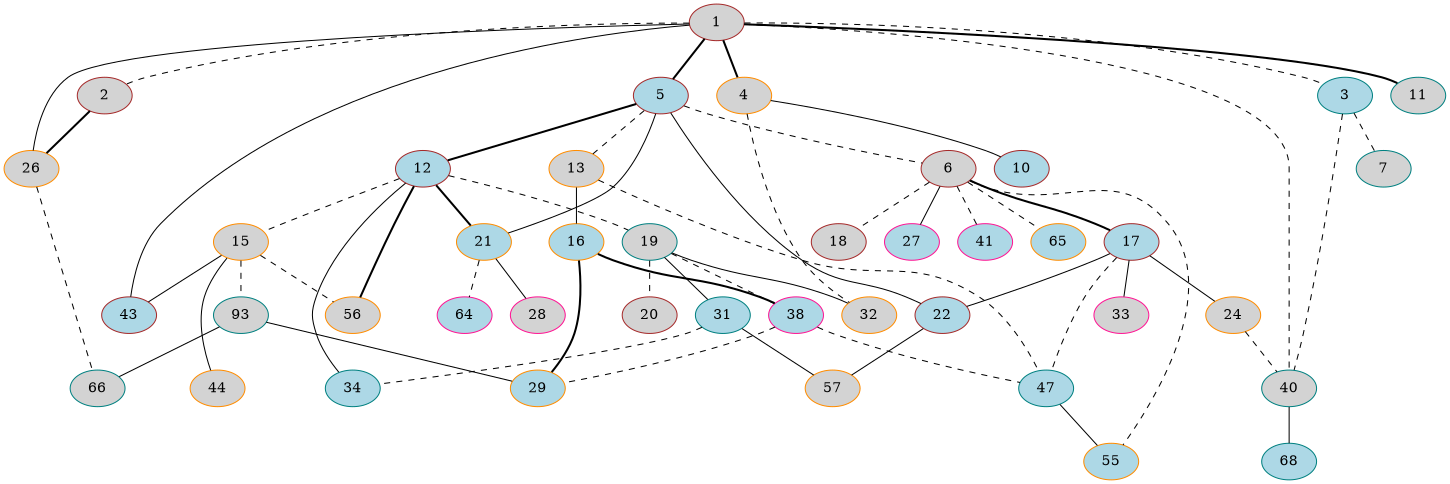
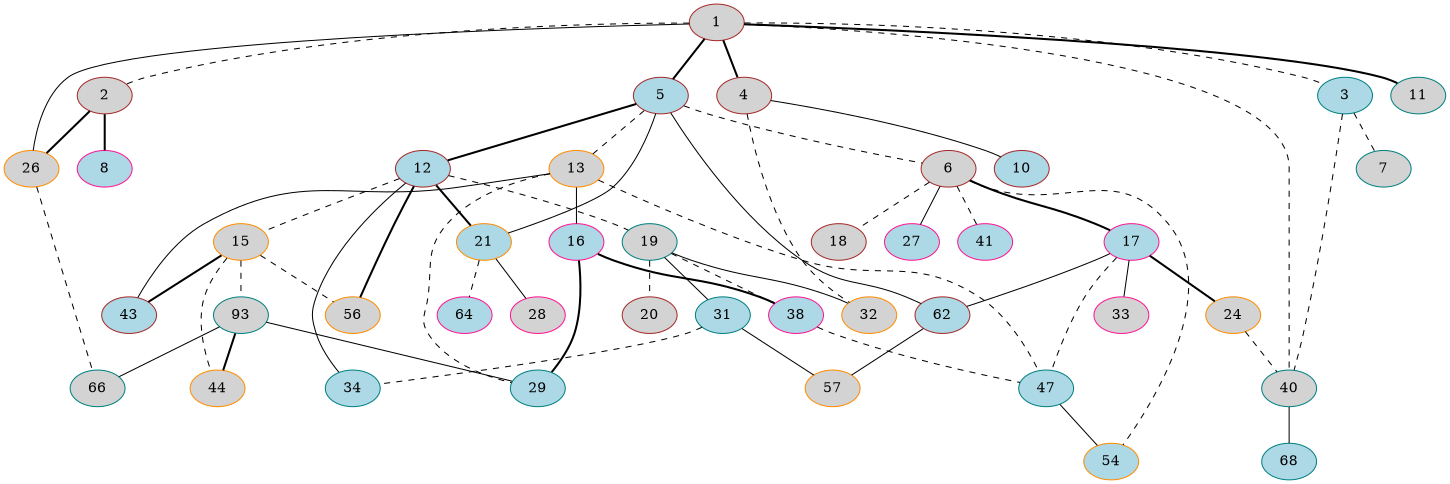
(370, 95) -> (325, 191)
(744, 96) -> (744, 96)
none -> (105, 169)
(576, 242) -> (576, 242)
(1058, 242) -> none
(1132, 242) -> (1132, 242)
(1181, 277) -> (1181, 277)
(185, 279) -> (185, 279)
(202, 311) -> (202, 311)
(942, 315) -> (942, 315)
none -> (229, 352)
(671, 360) -> (430, 269)
(538, 388) -> (538, 388)
(1111, 462) -> (1111, 462)
